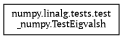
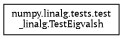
(61, 20) -> (61, 20)
